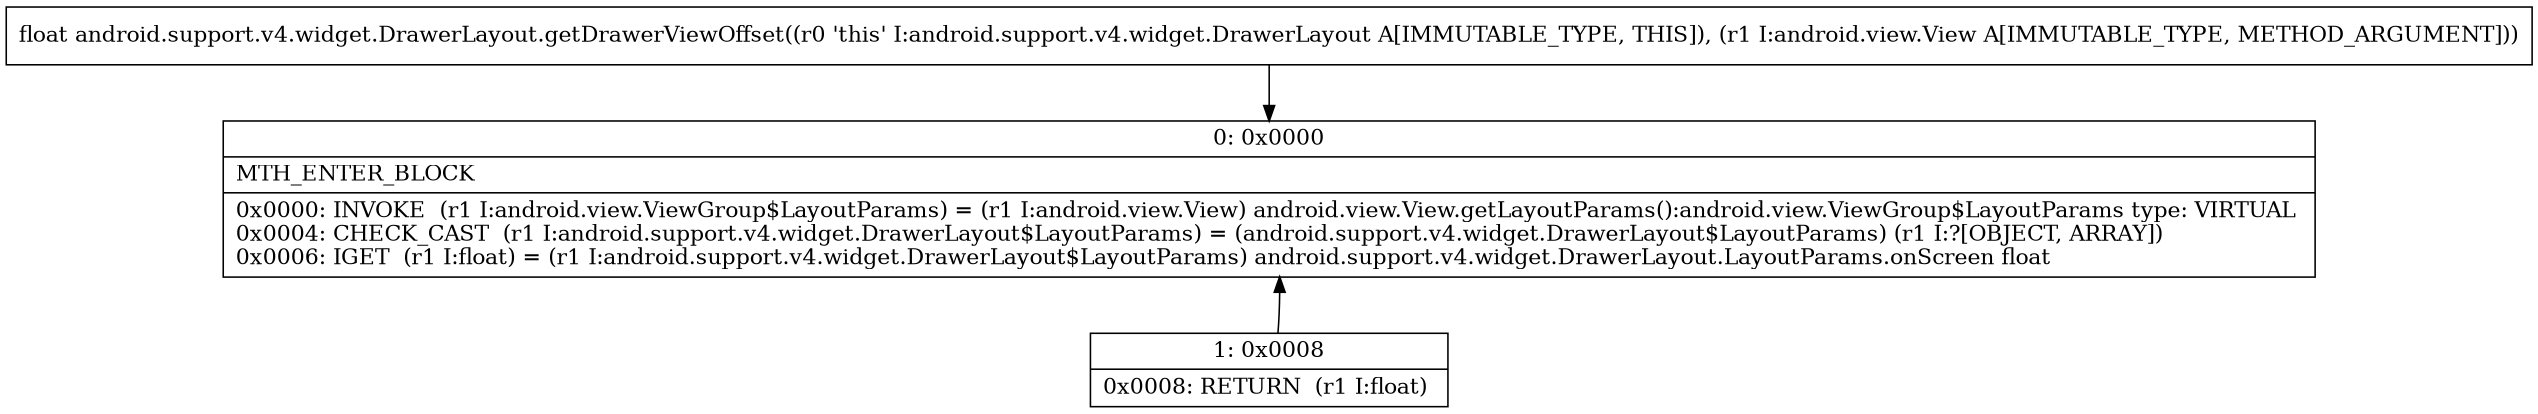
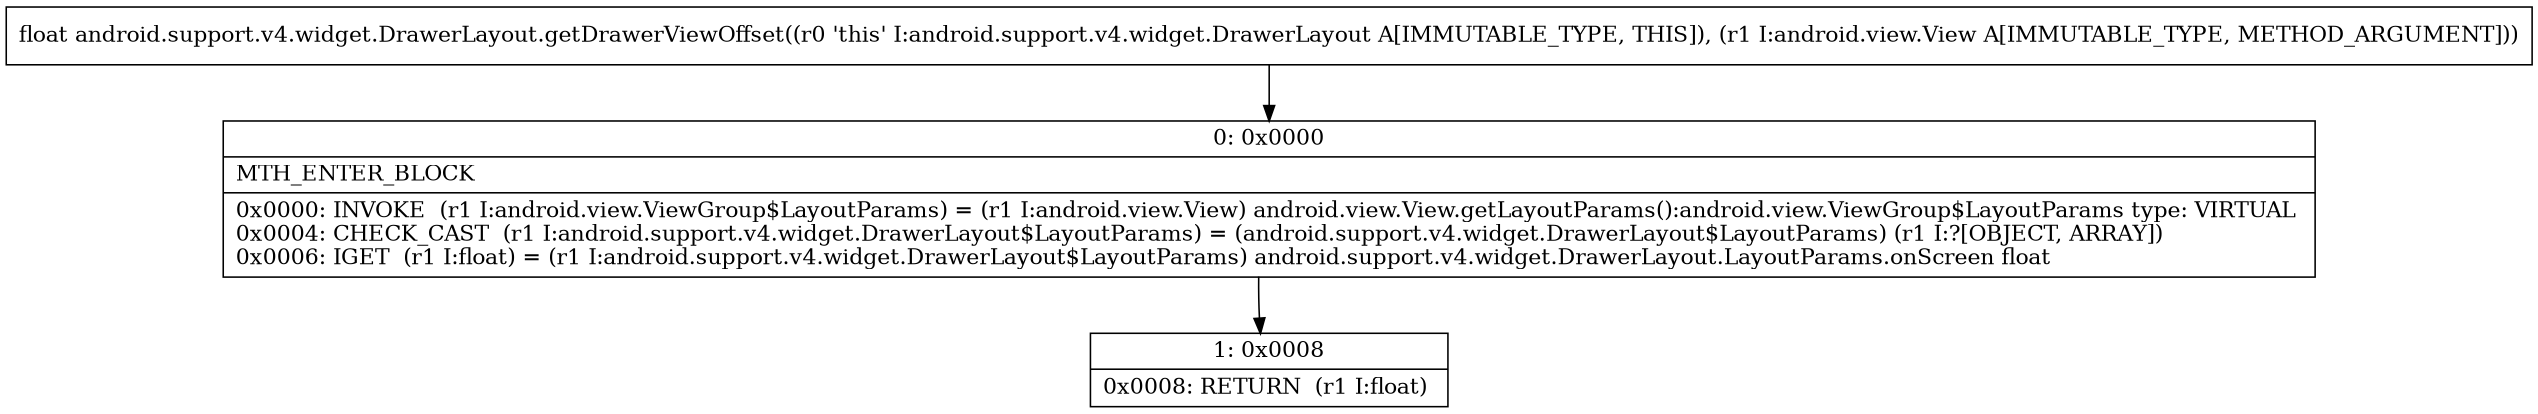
(1279, 313) -> (1259, 297)
